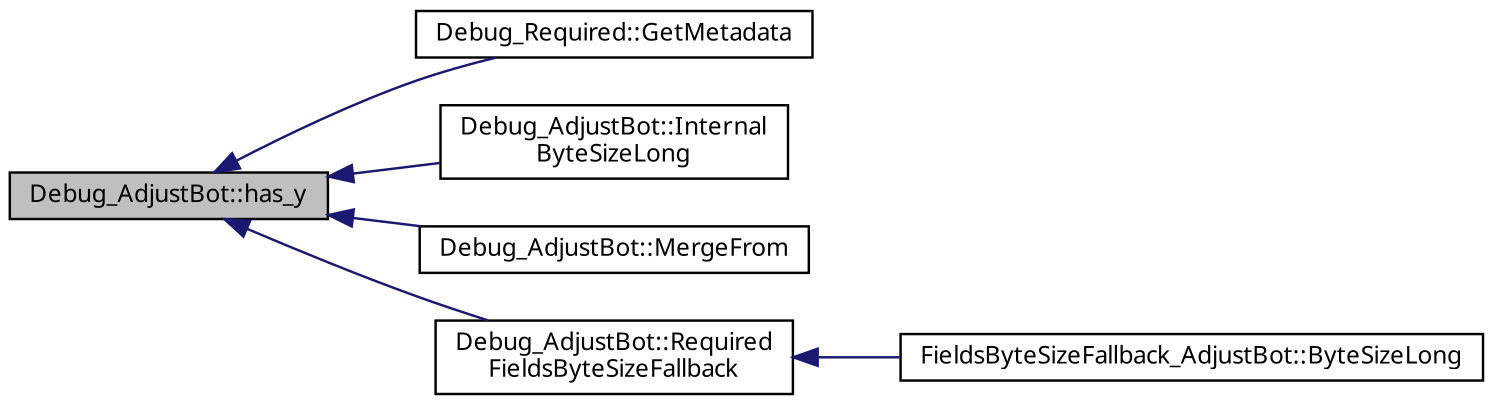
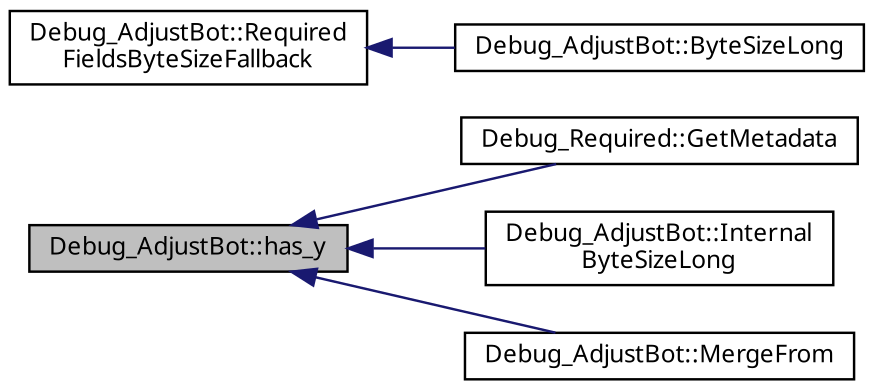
(366, 278) -> none
(1192, 357) -> (660, 48)
